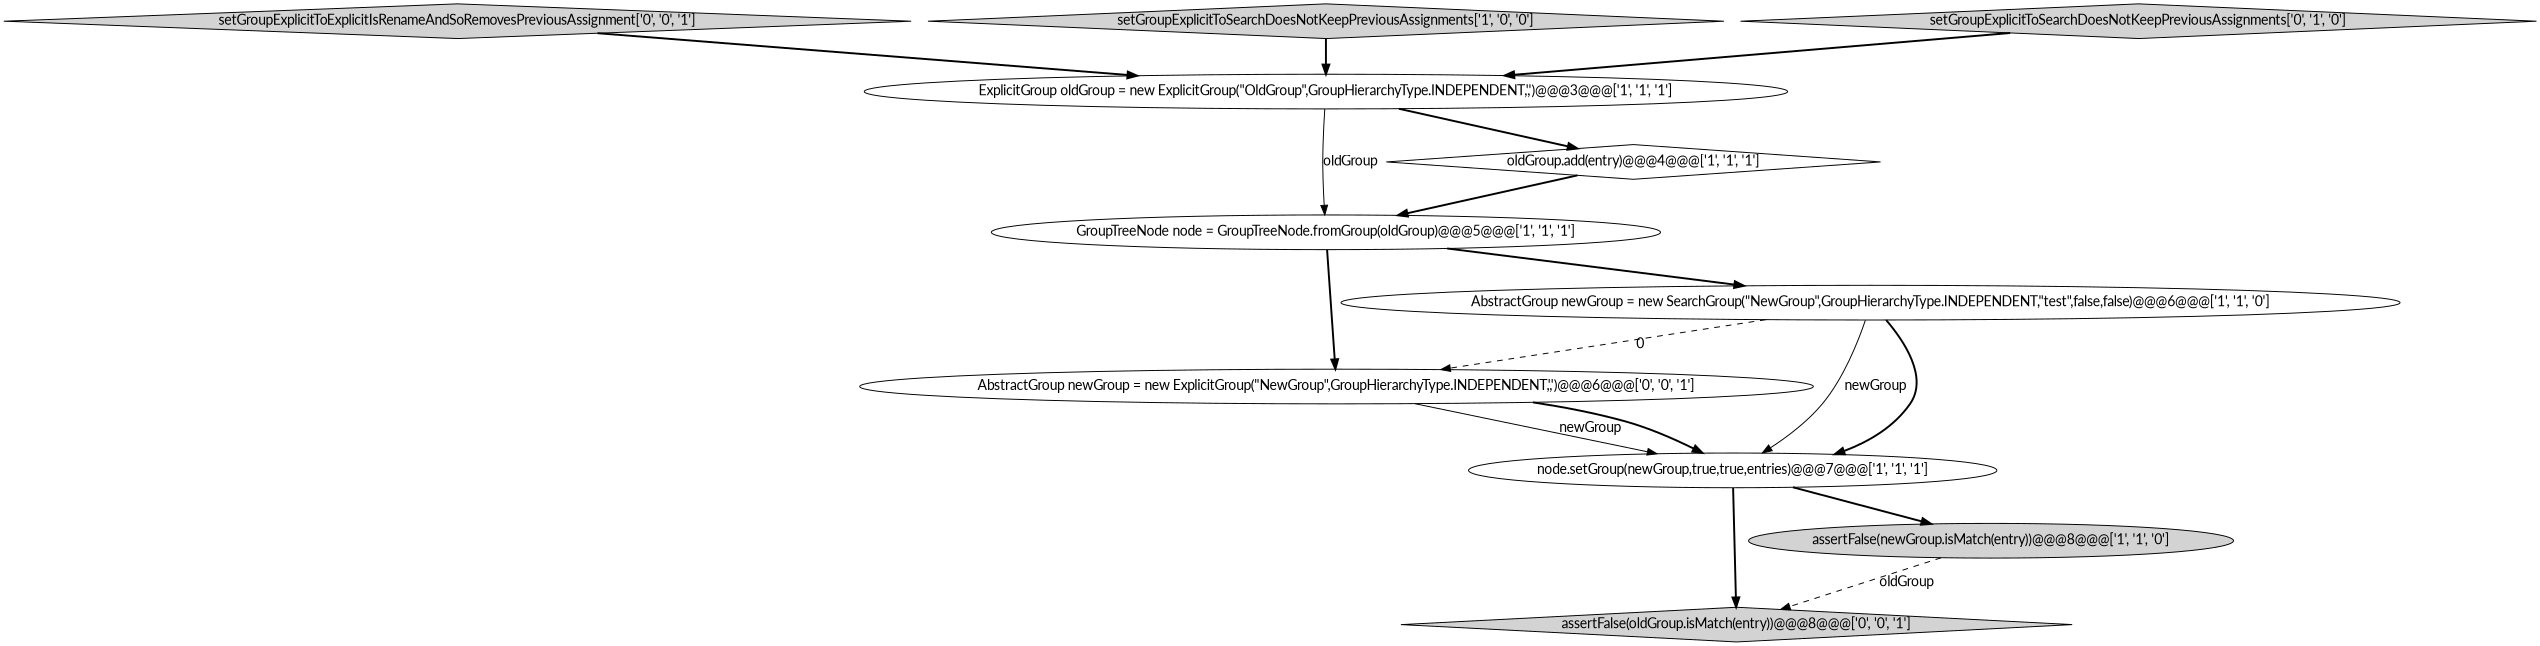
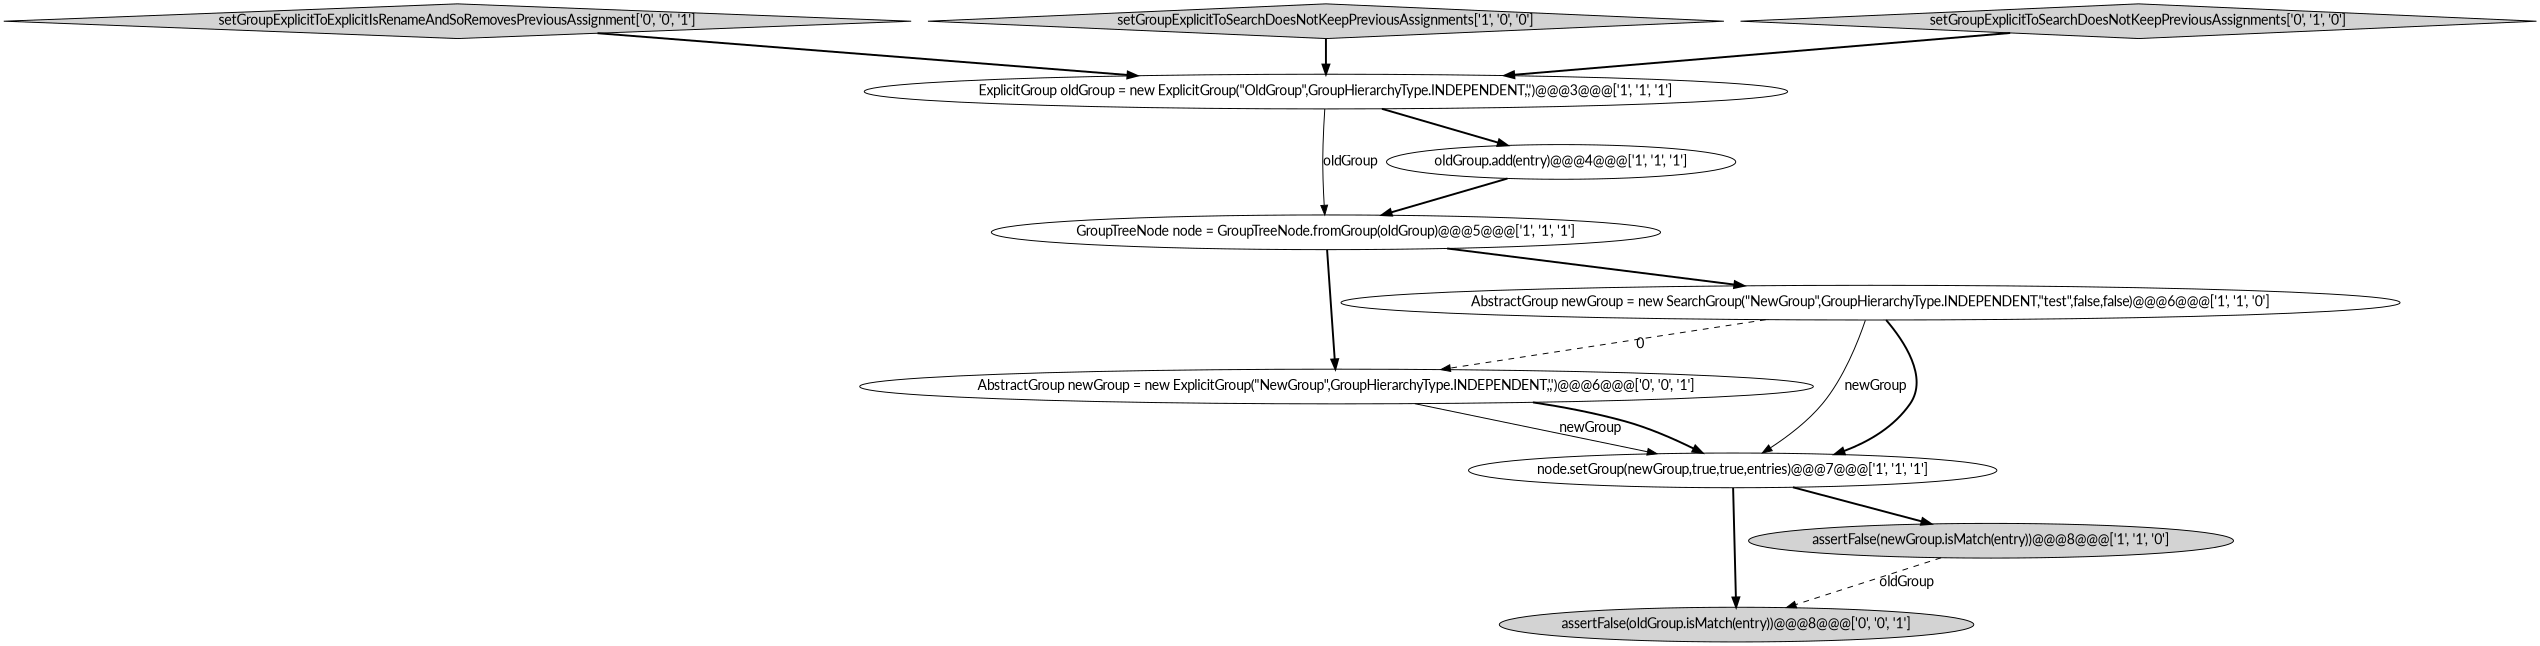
(1633, 162) -> (1561, 162)
(1737, 625) -> (1737, 625)
